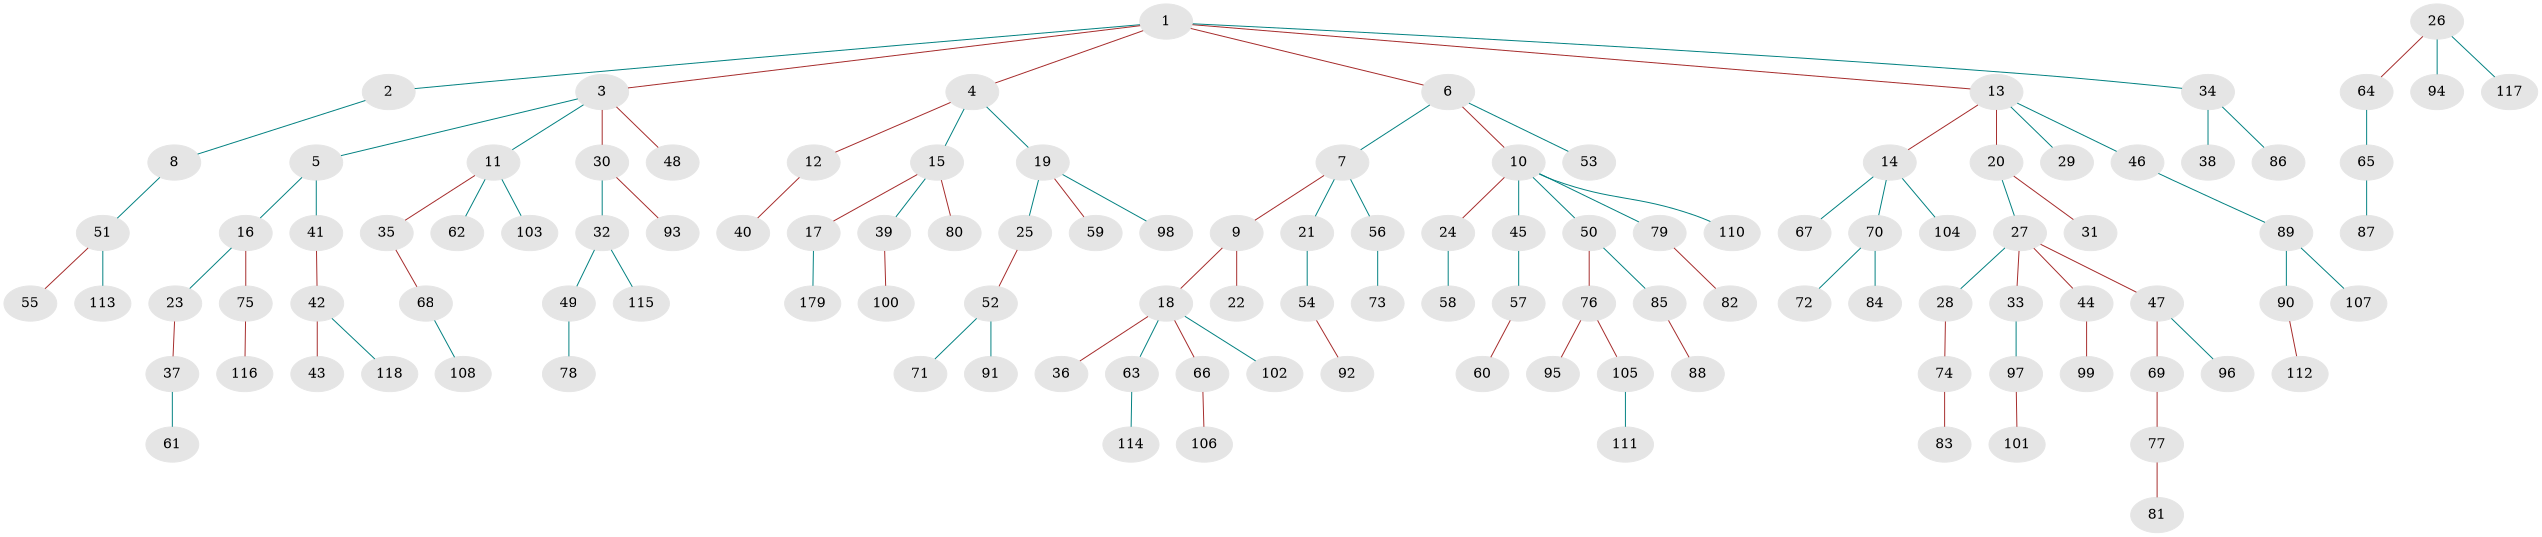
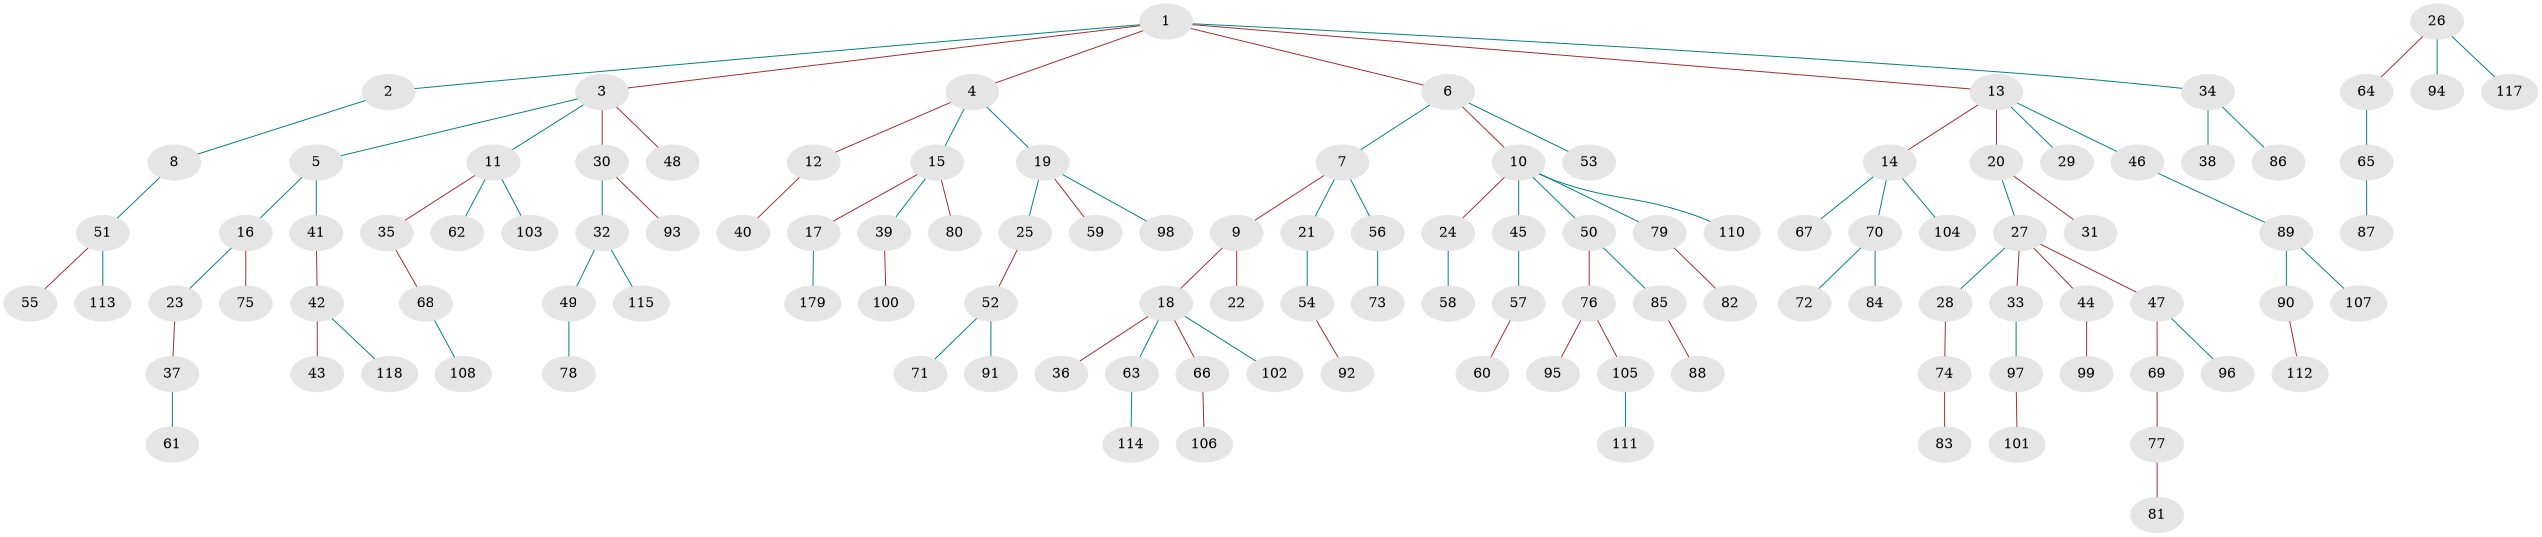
(245, 374) -> none
